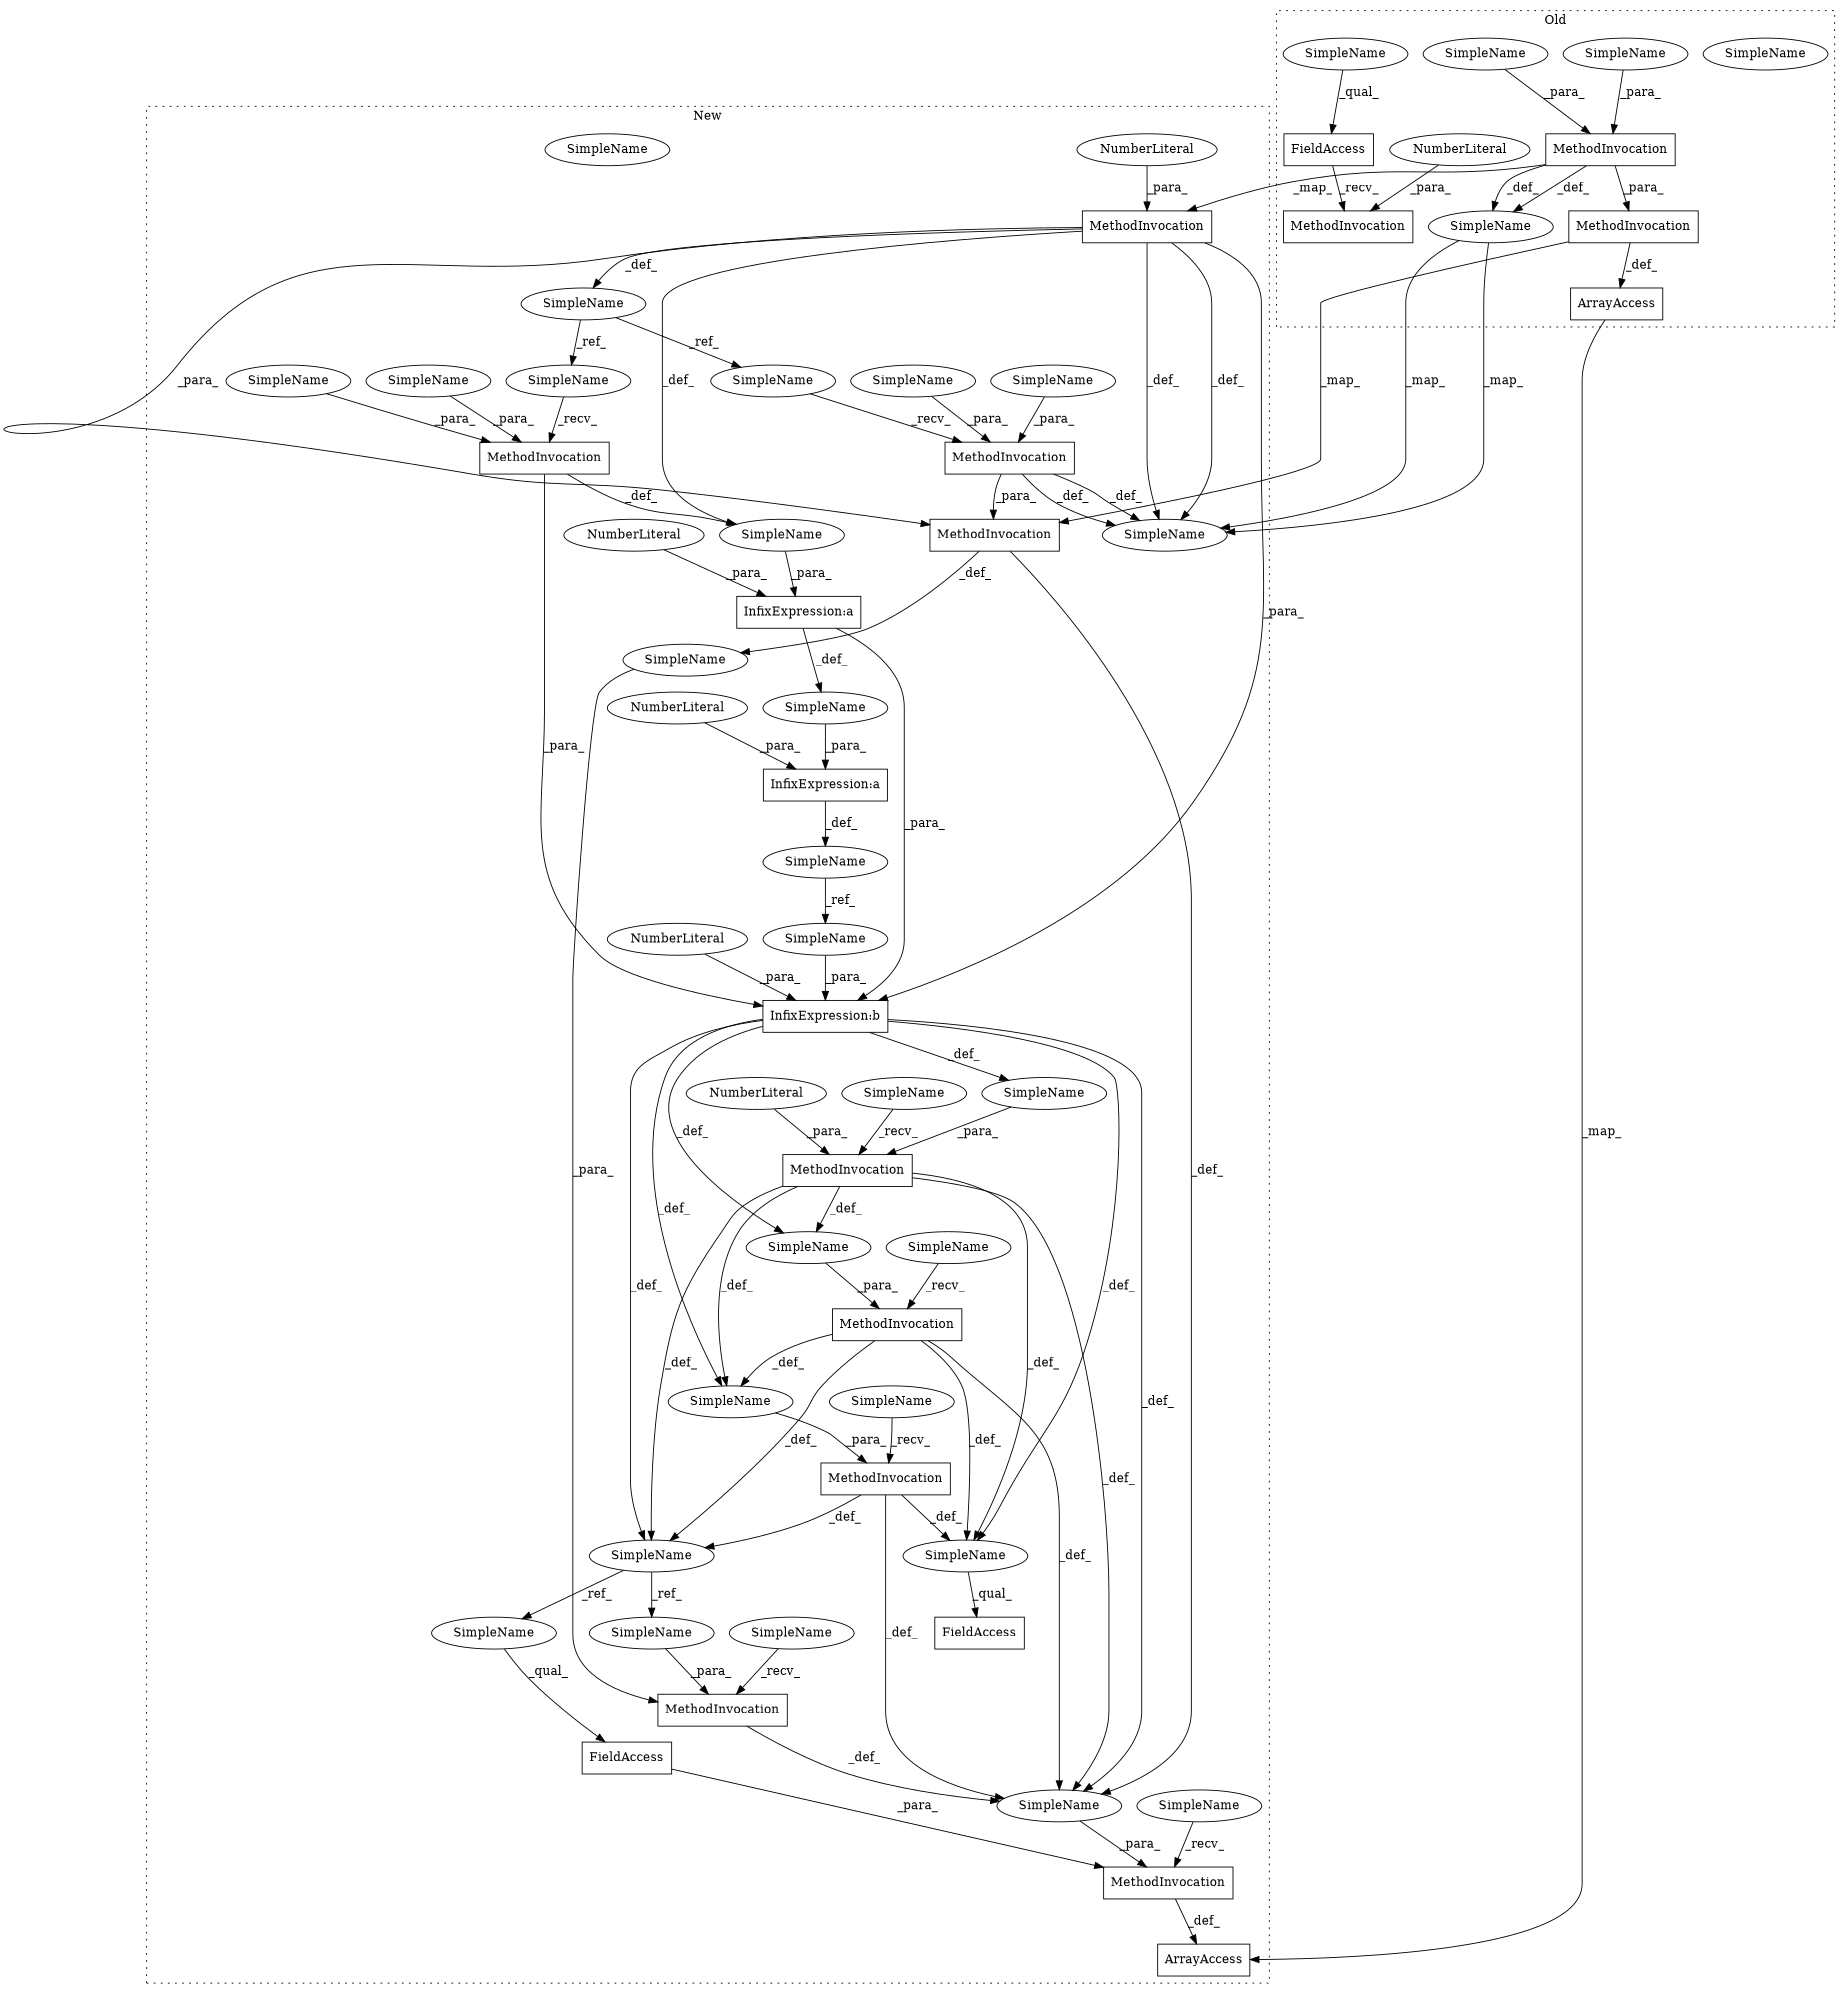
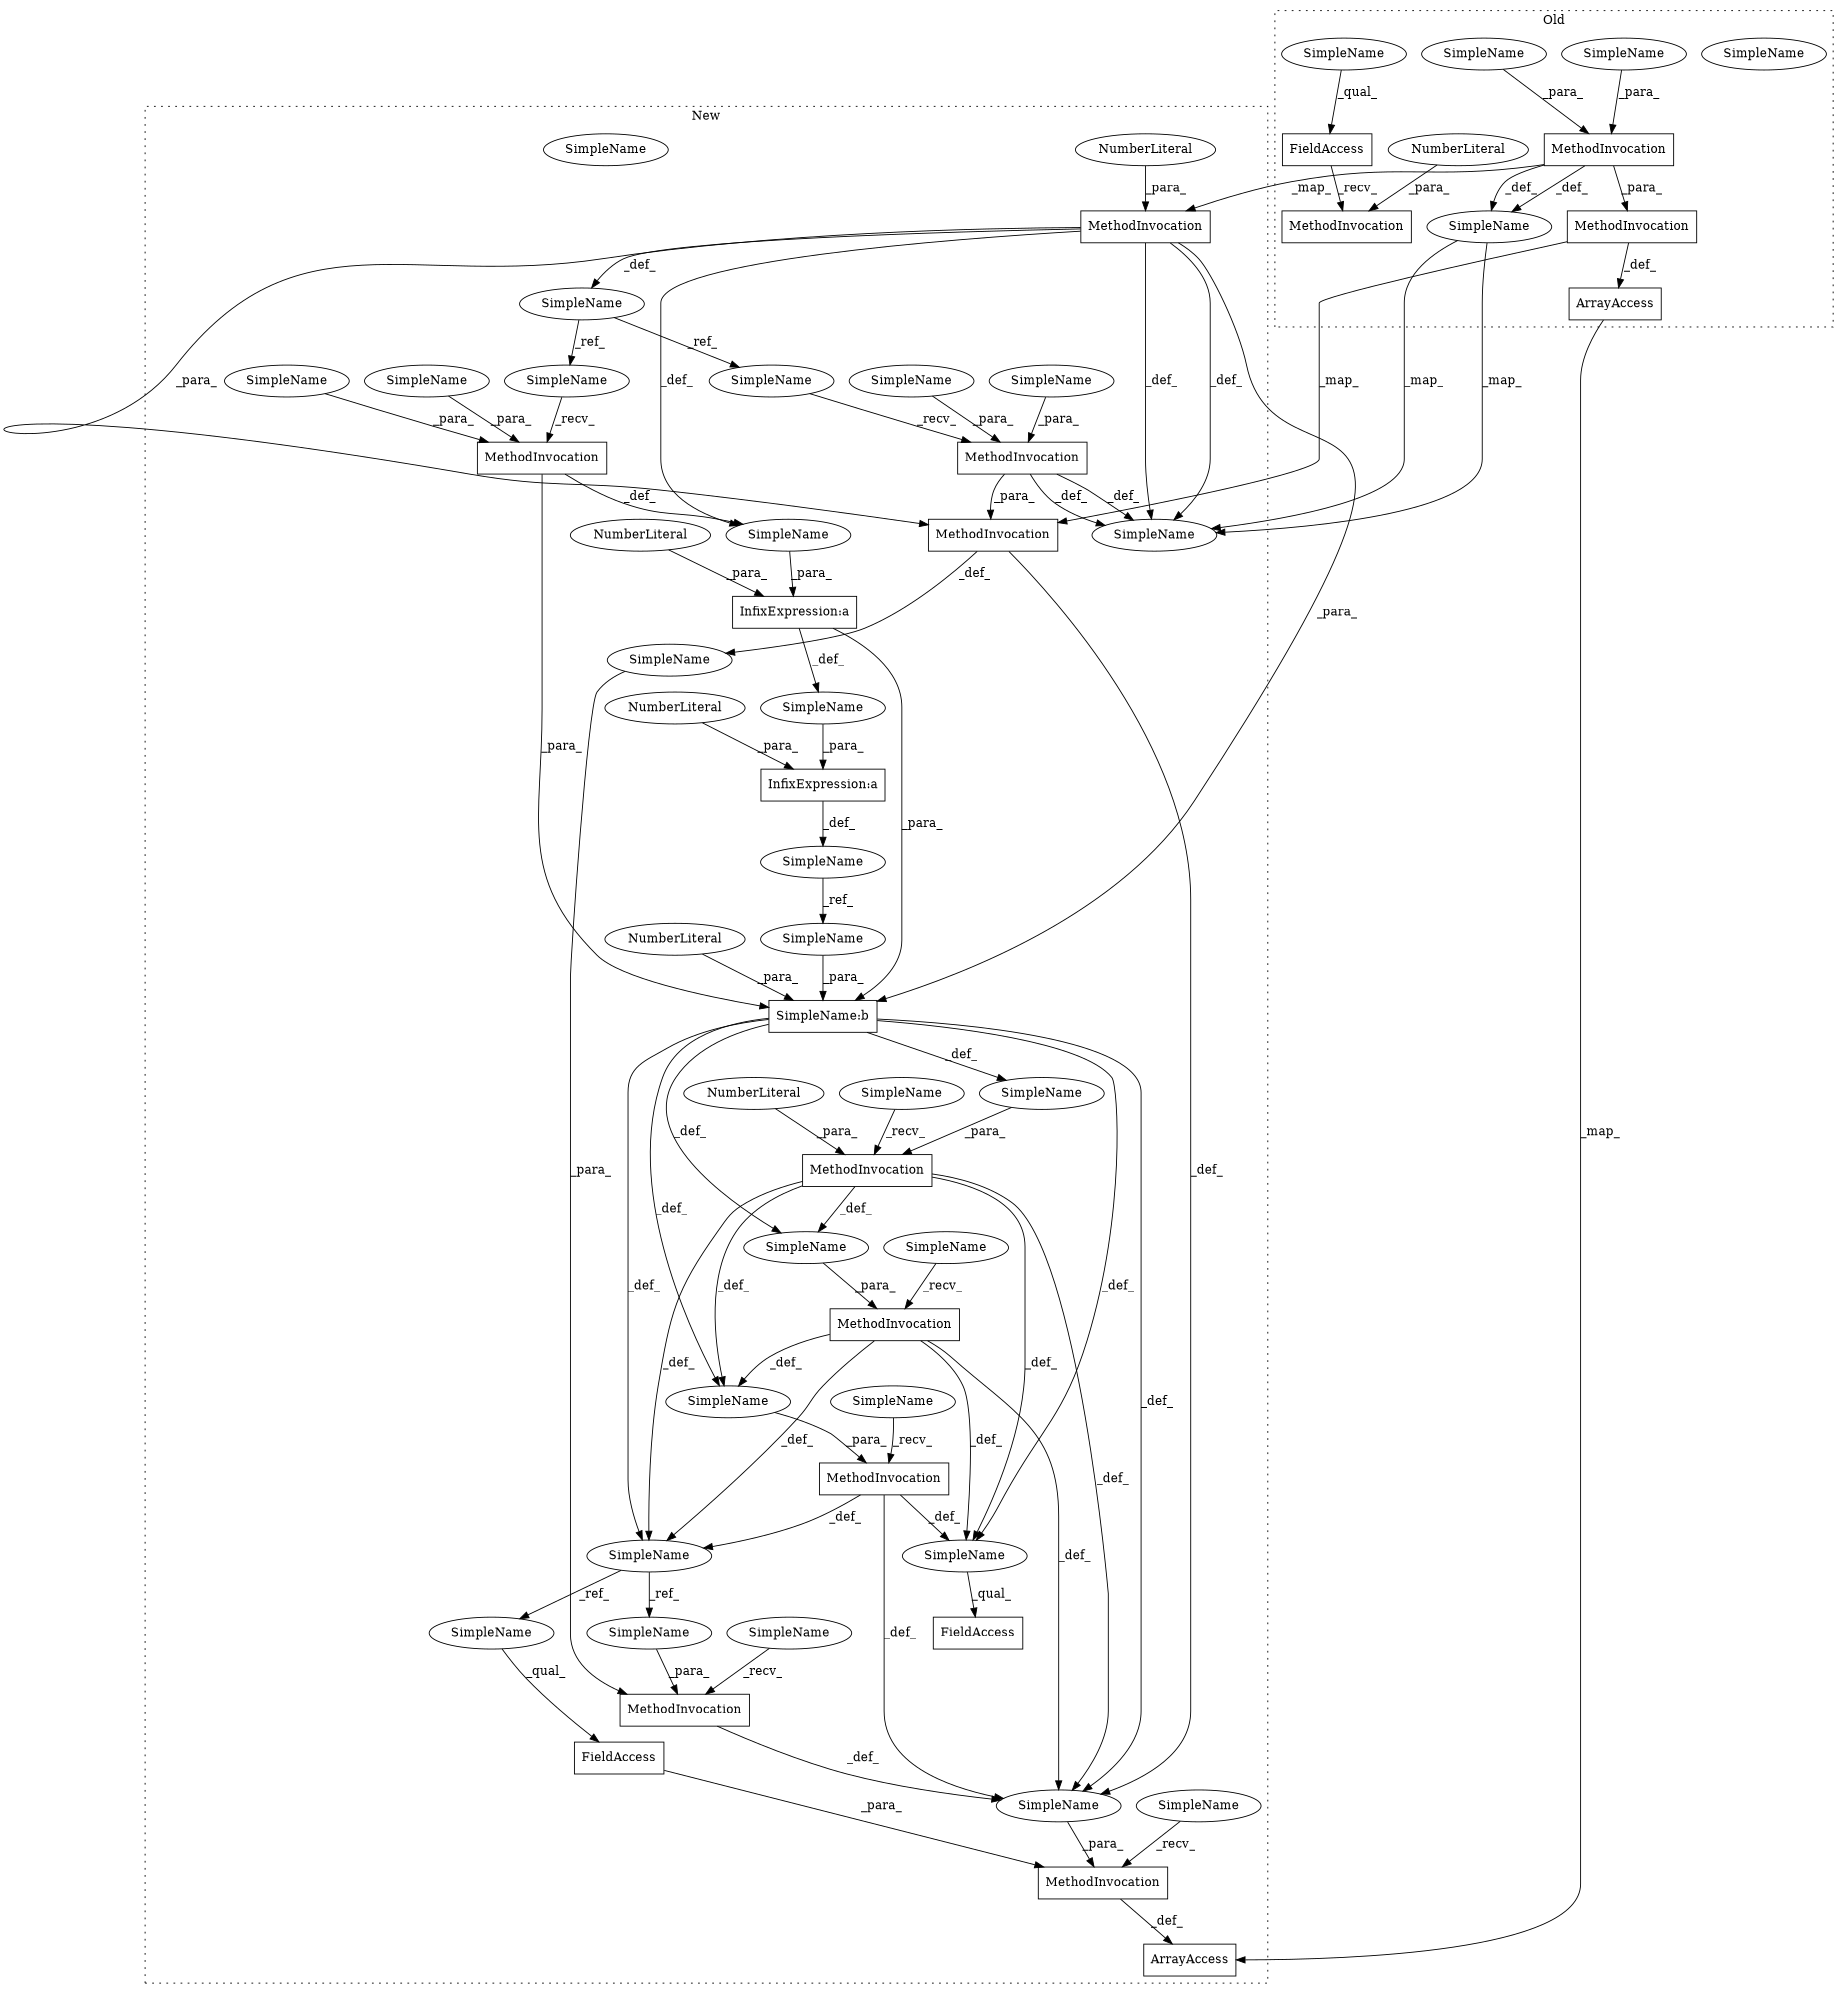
(825, 1016) -> (823, 1016)
